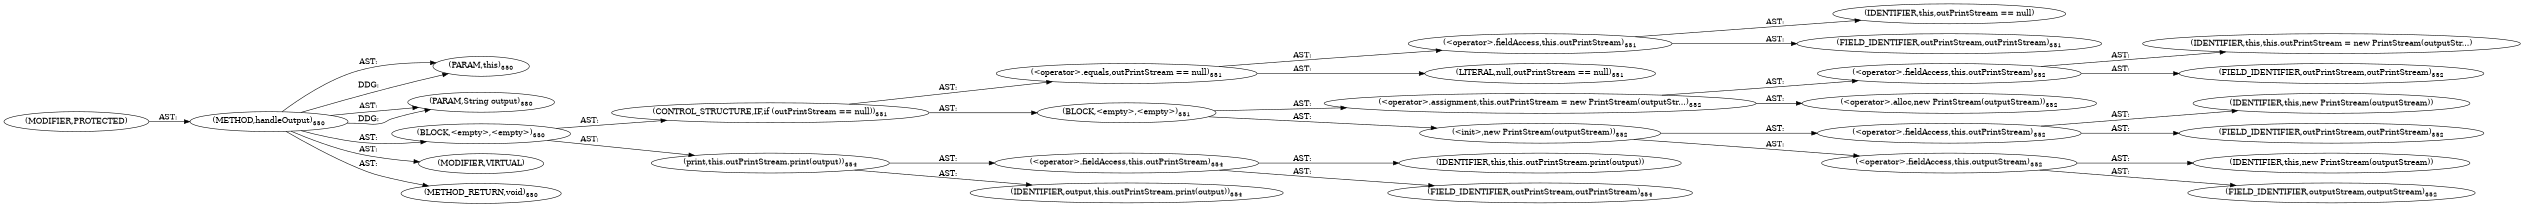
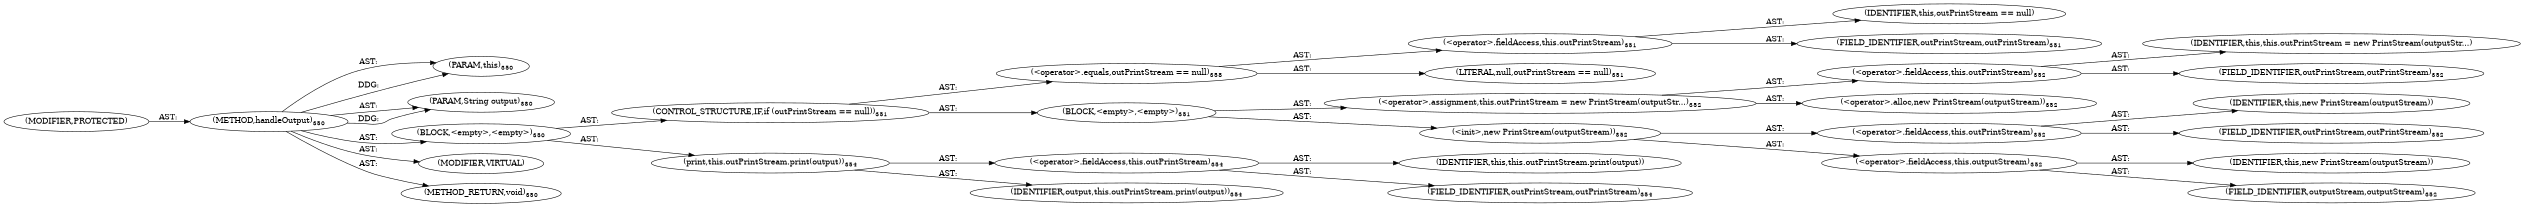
(1216, 73) -> (1216, 73)
